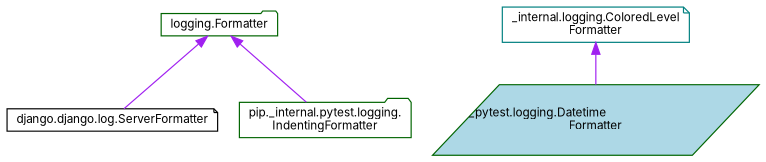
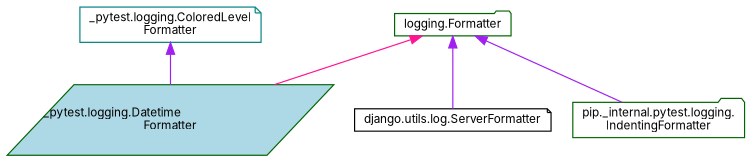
(596, 25) -> (170, 25)
none -> (342, 62)
(112, 120) -> (453, 120)
